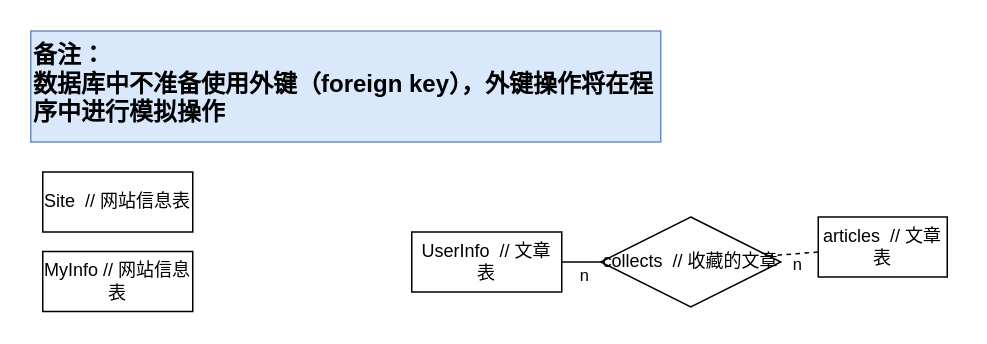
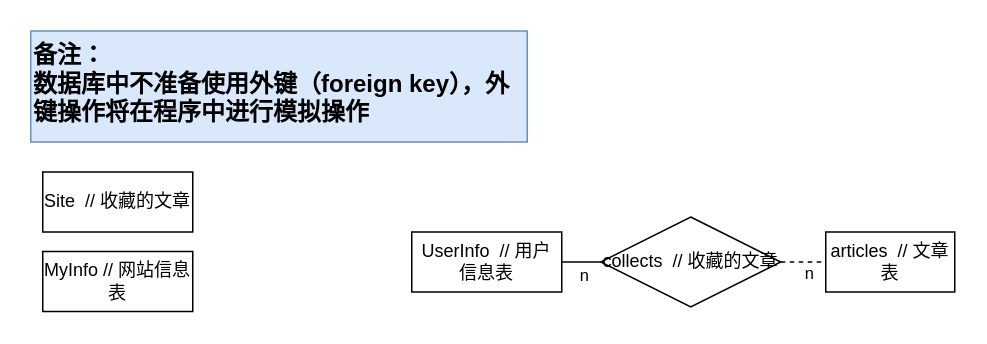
(346, 86) -> (279, 86)
(118, 202) -> (118, 202)
(883, 247) -> (890, 262)
(487, 262) -> (487, 262)
